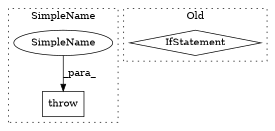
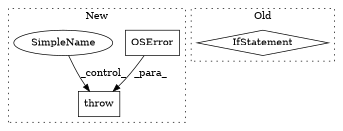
(63, 17) -> (97, 17)
none -> (153, 43)
(79, 73) -> (103, 73)
